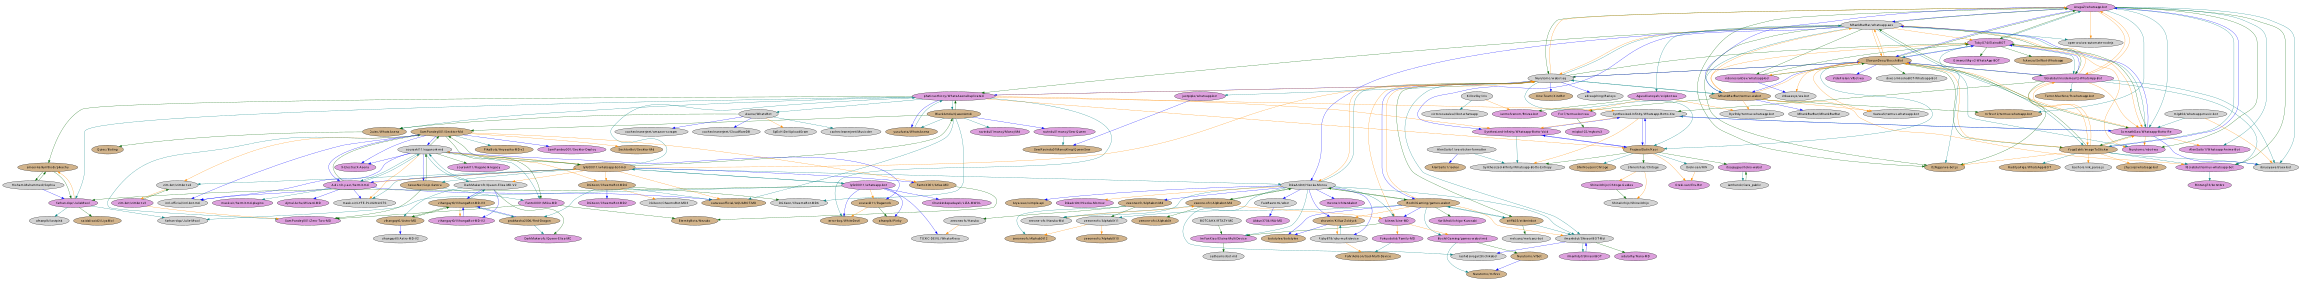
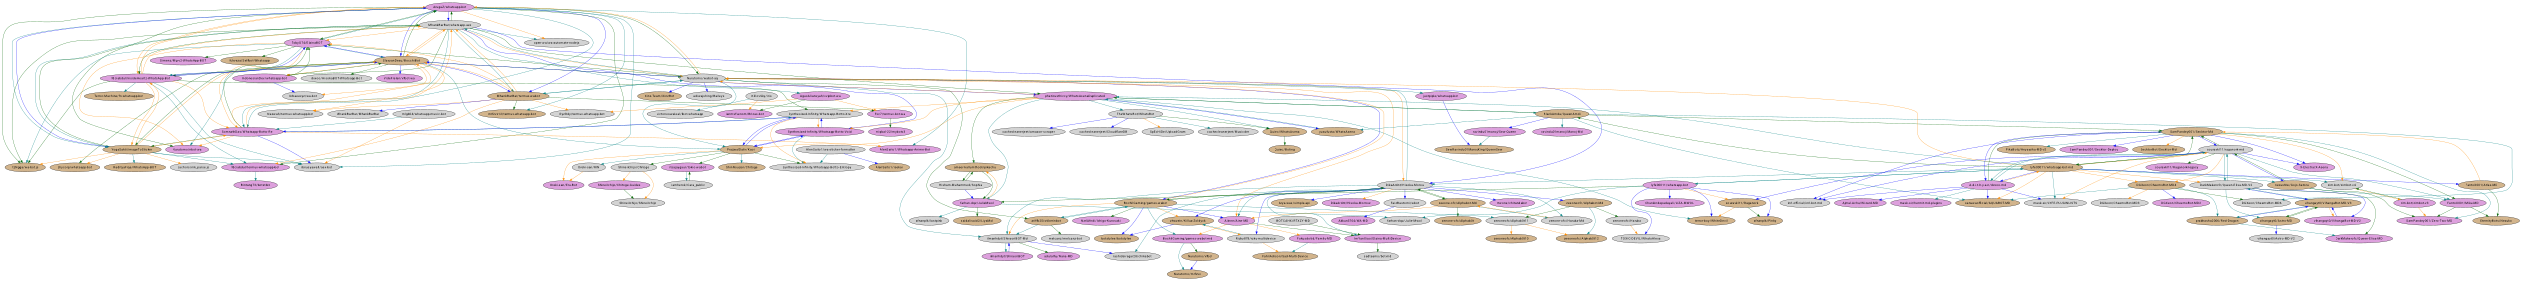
(2050, 43) -> (421, 93)
(2015, 94) -> (199, 77)
(759, 114) -> (1136, 114)
(694, 148) -> (2363, 135)
(350, 185) -> (1988, 185)
